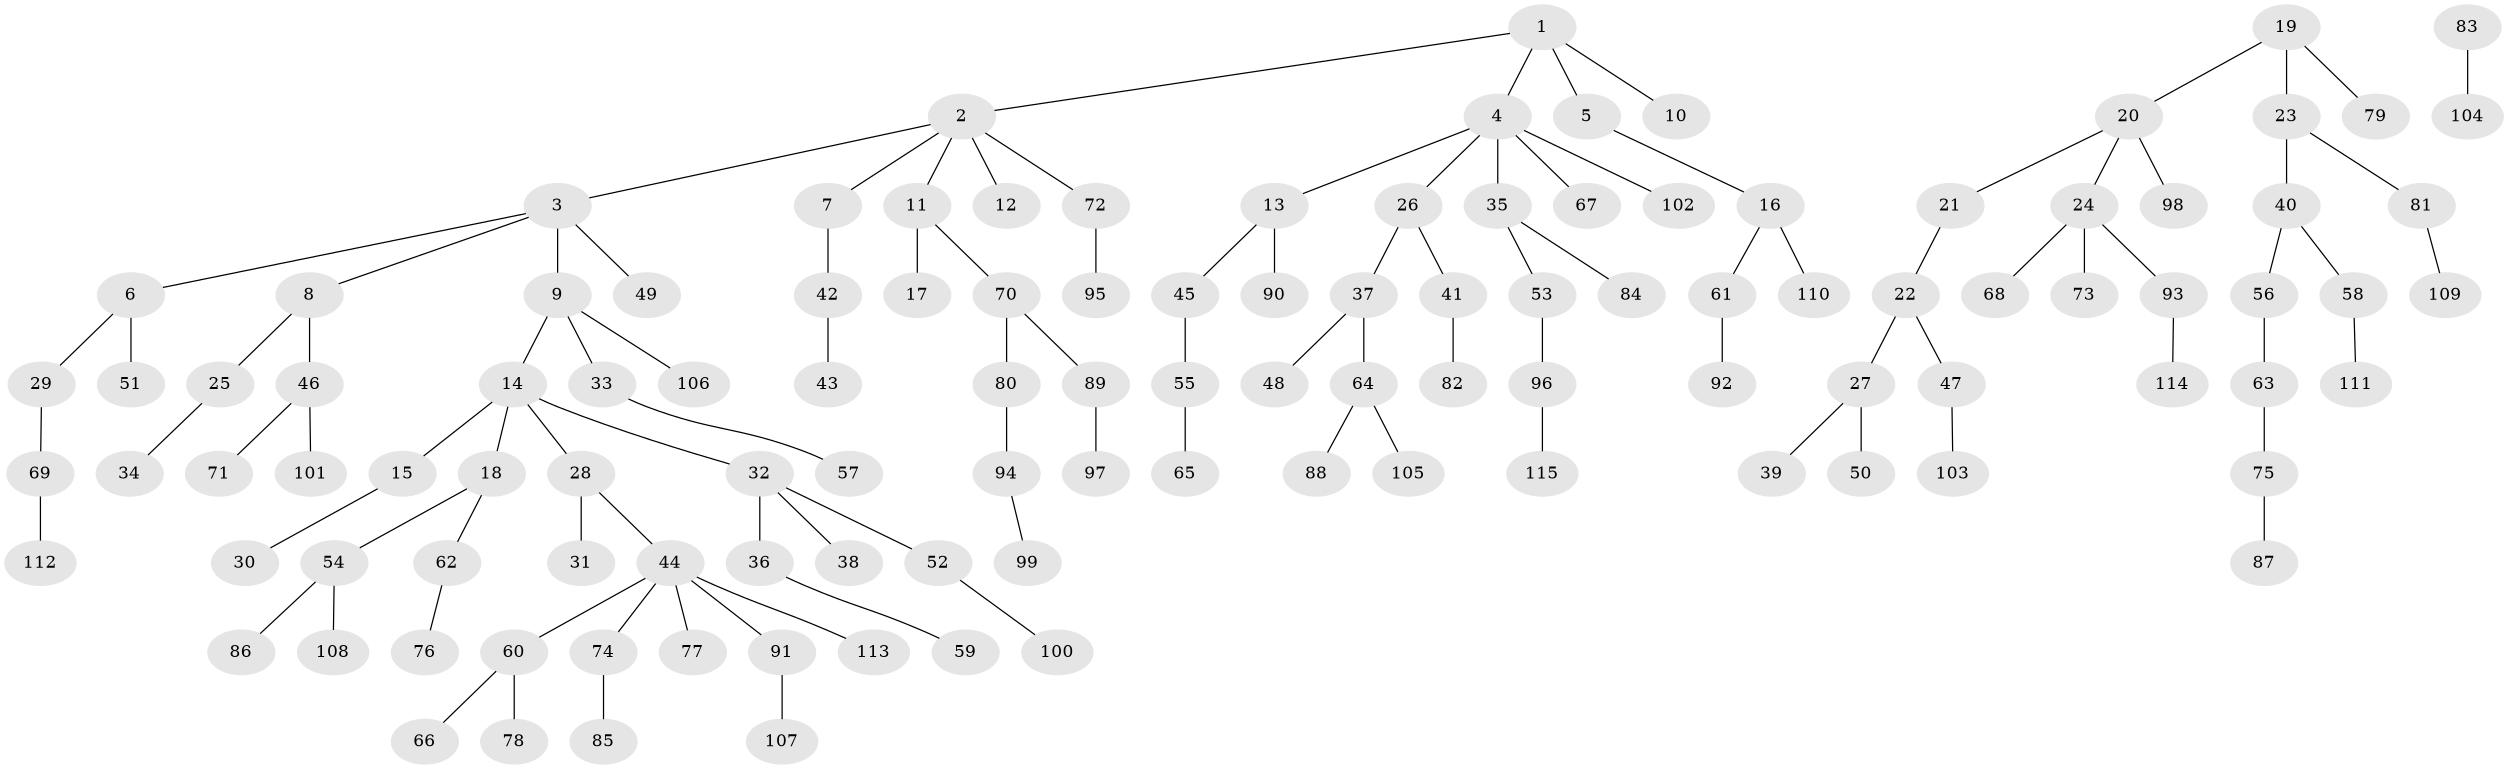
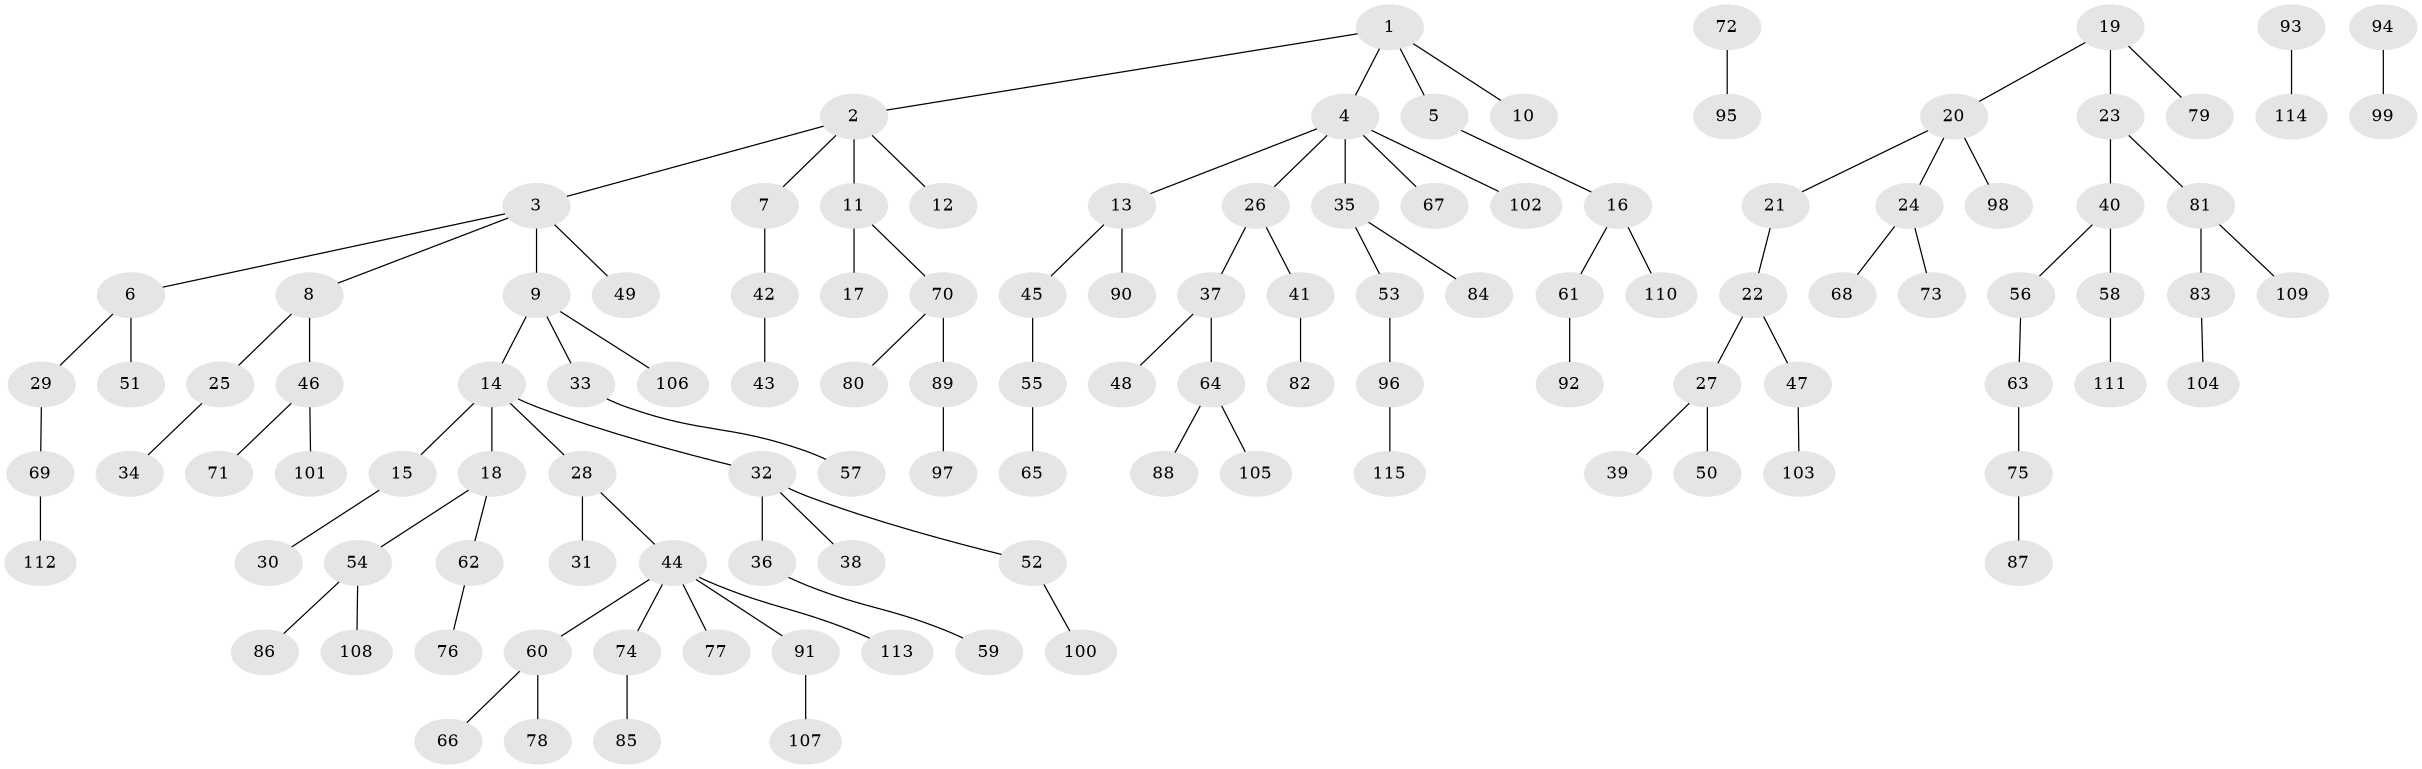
(1029, 161) -> none
(2129, 250) -> none
none -> (2201, 251)
(1007, 429) -> none
